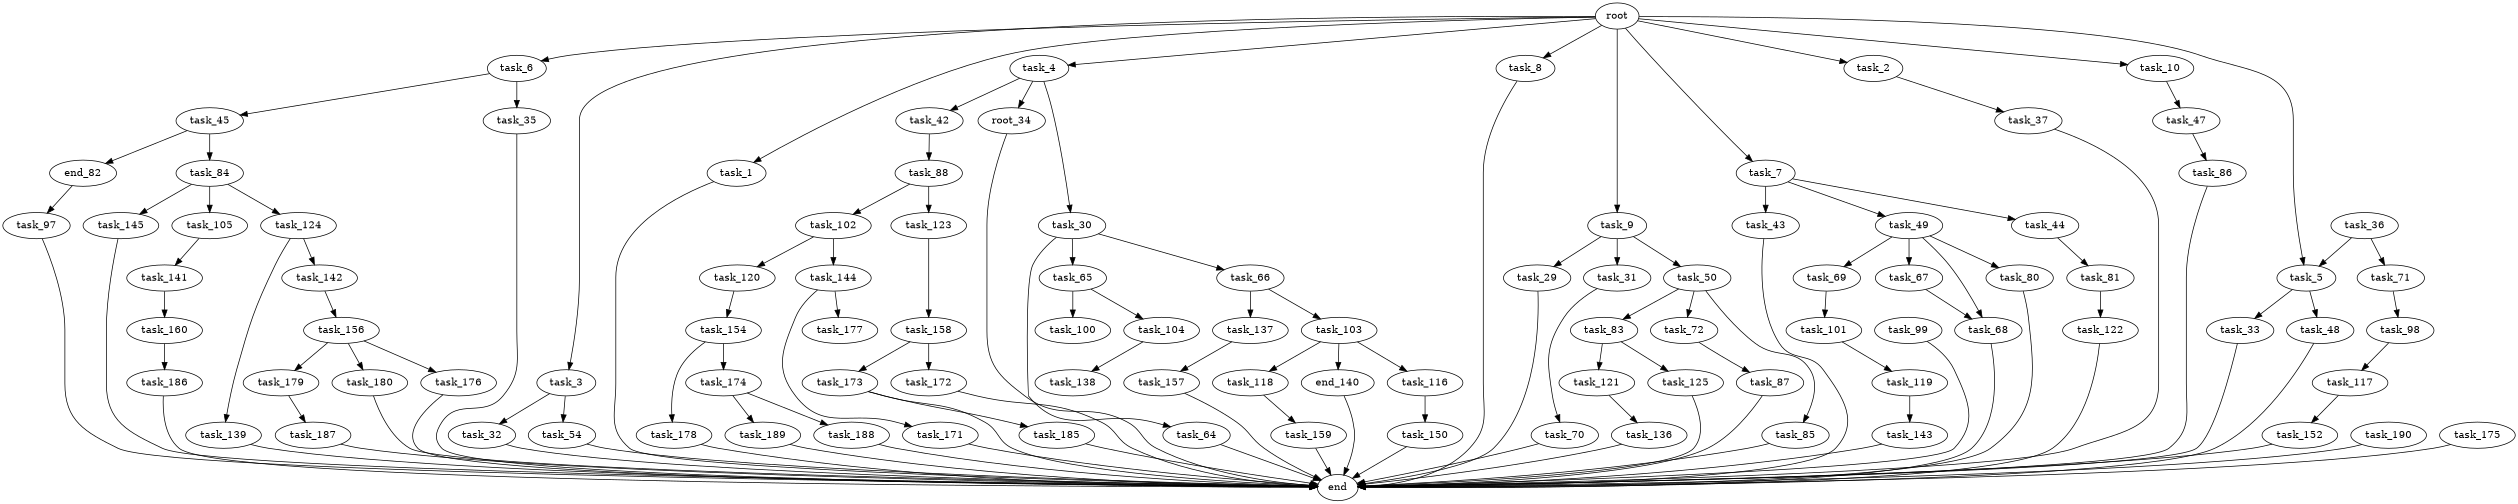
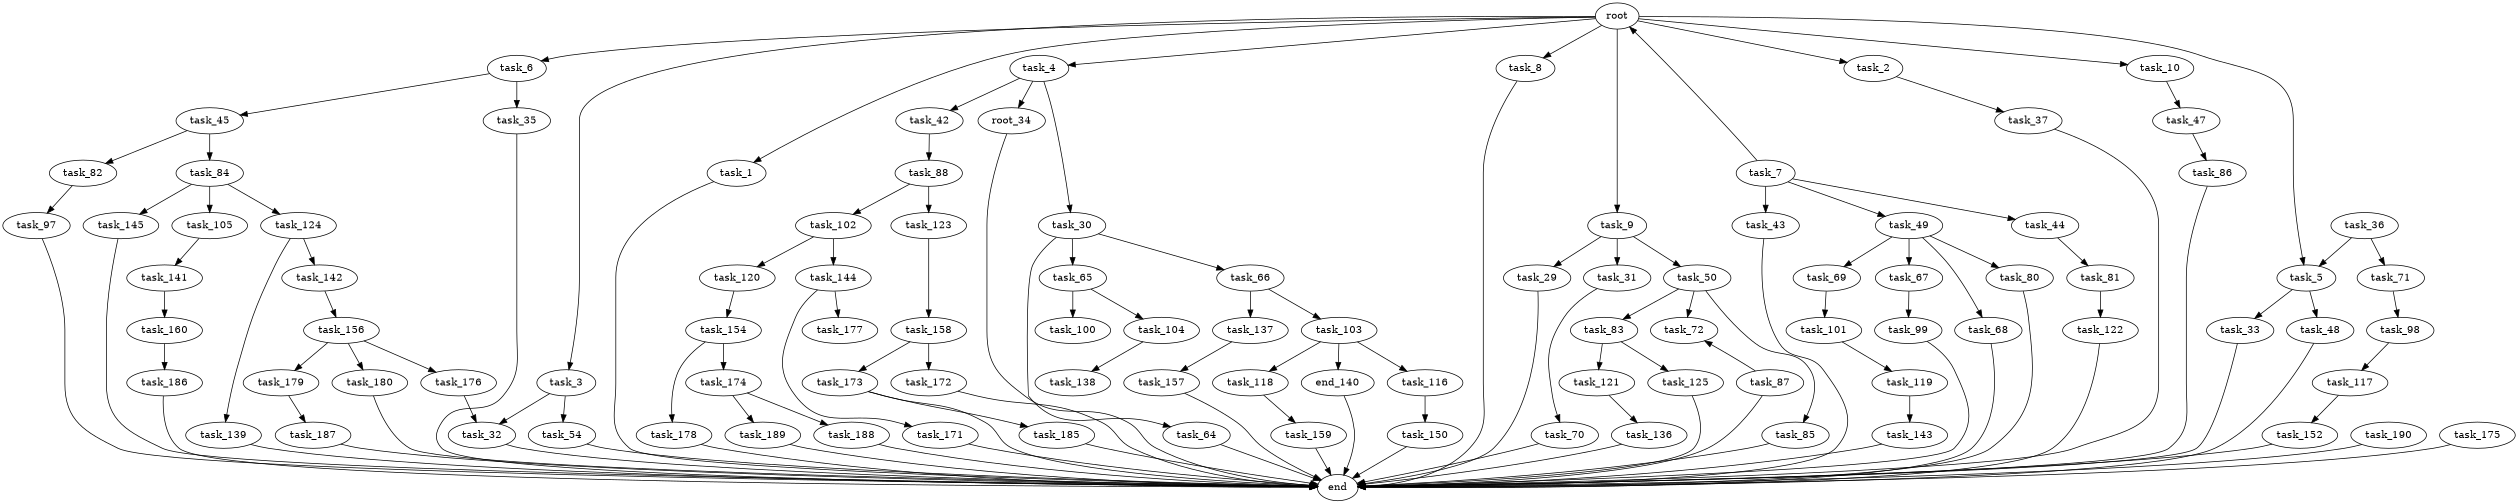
(1685, 93) -> (1697, 95)
(83, 173) -> (83, 173)
(1946, 302) -> (1909, 301)
(1721, 356) -> (1733, 357)
(830, 480) -> (468, 404)
